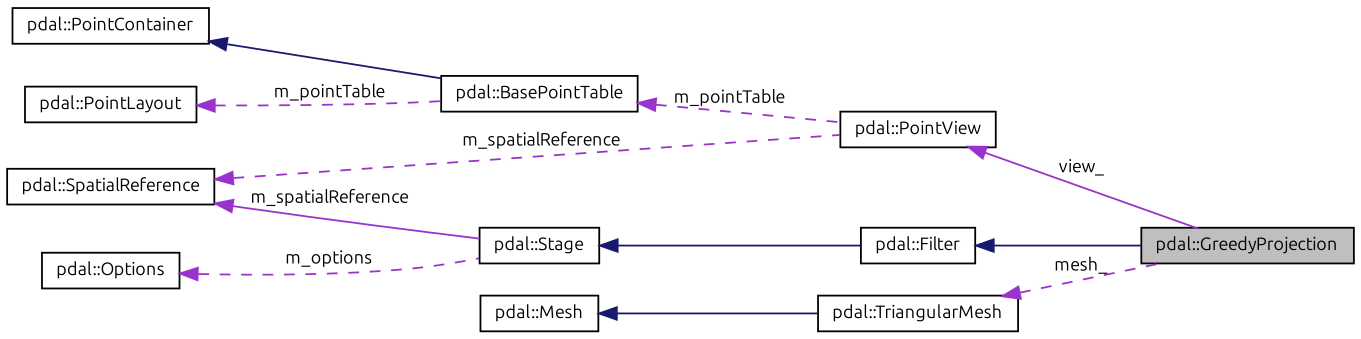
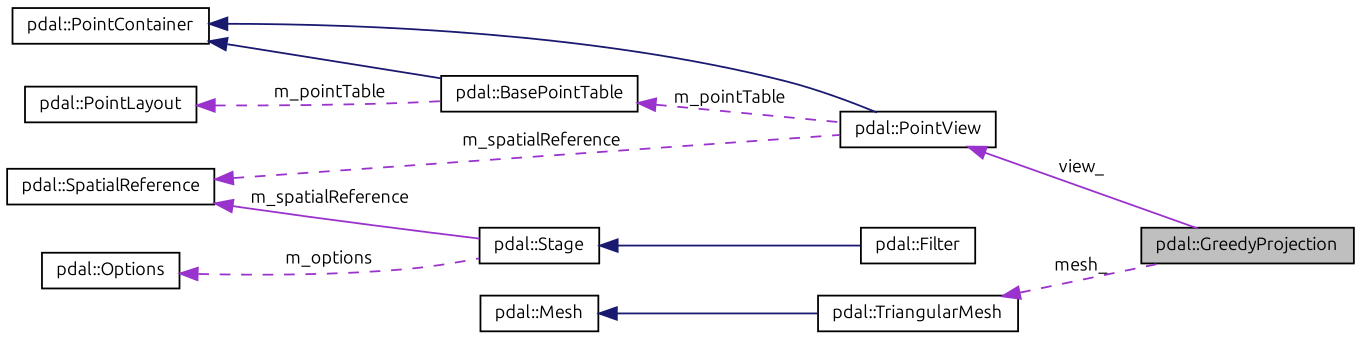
none -> (557, 41)
(1067, 246) -> none
